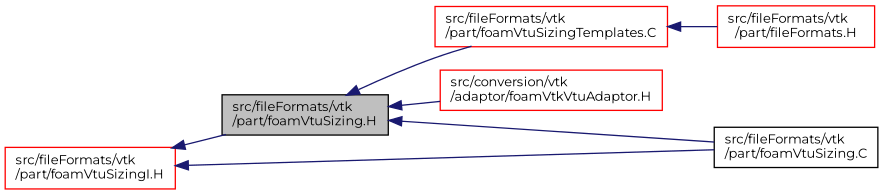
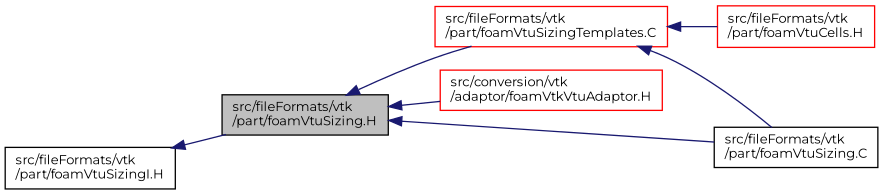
(796, 27) -> (796, 27)
(451, 158) -> (714, 84)
(90, 168) -> (90, 168)
